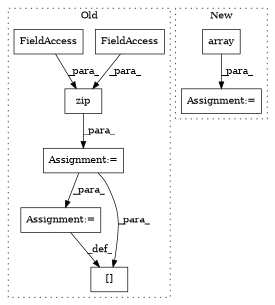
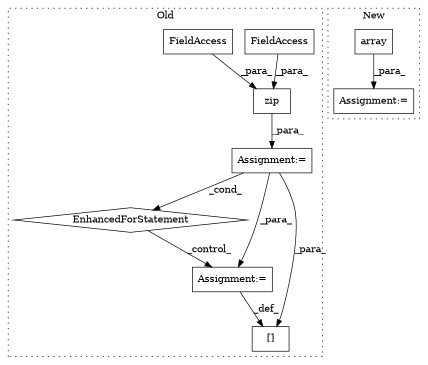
none -> (131, 220)
